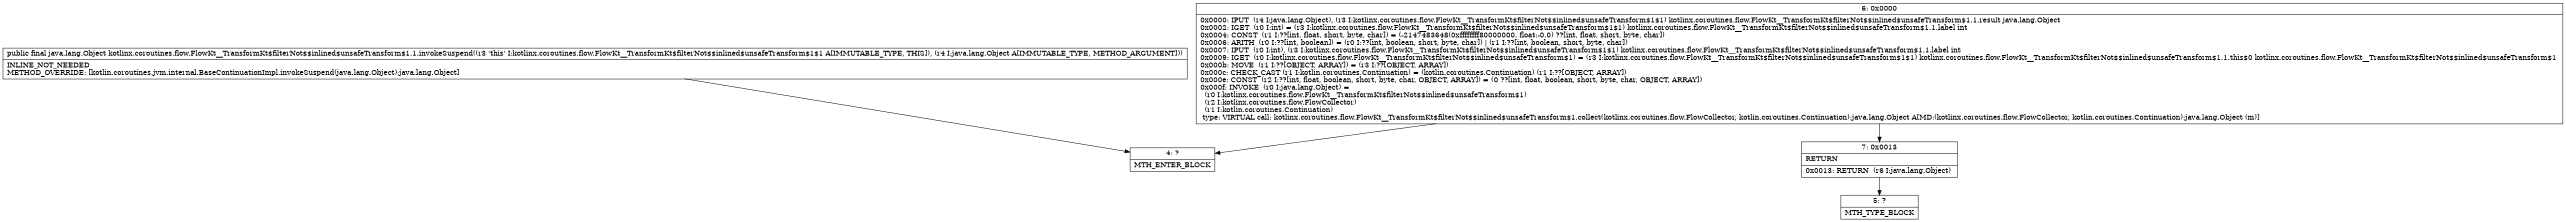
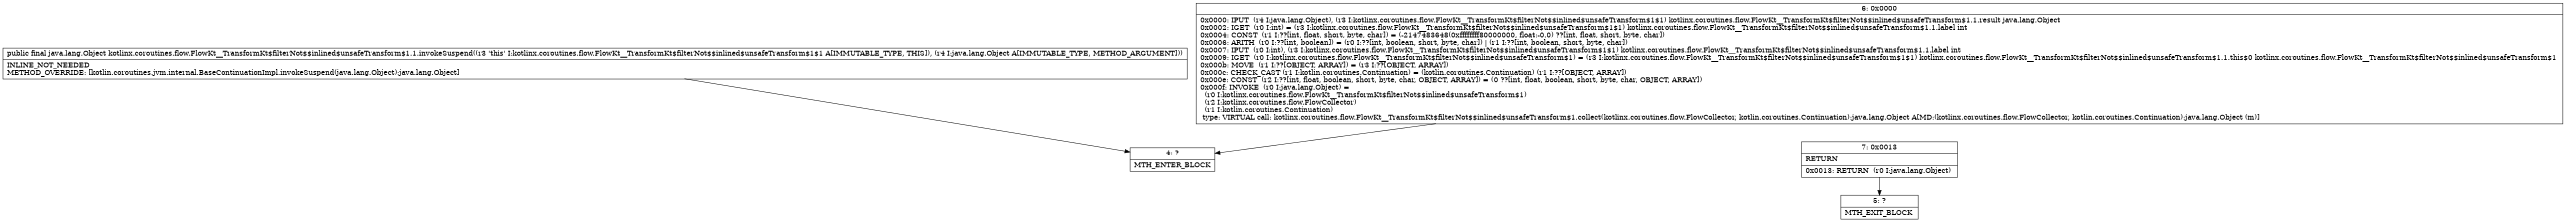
(1880, 130) -> none
(1880, 171) -> (1880, 171)
(1880, 213) -> (1879, 213)
